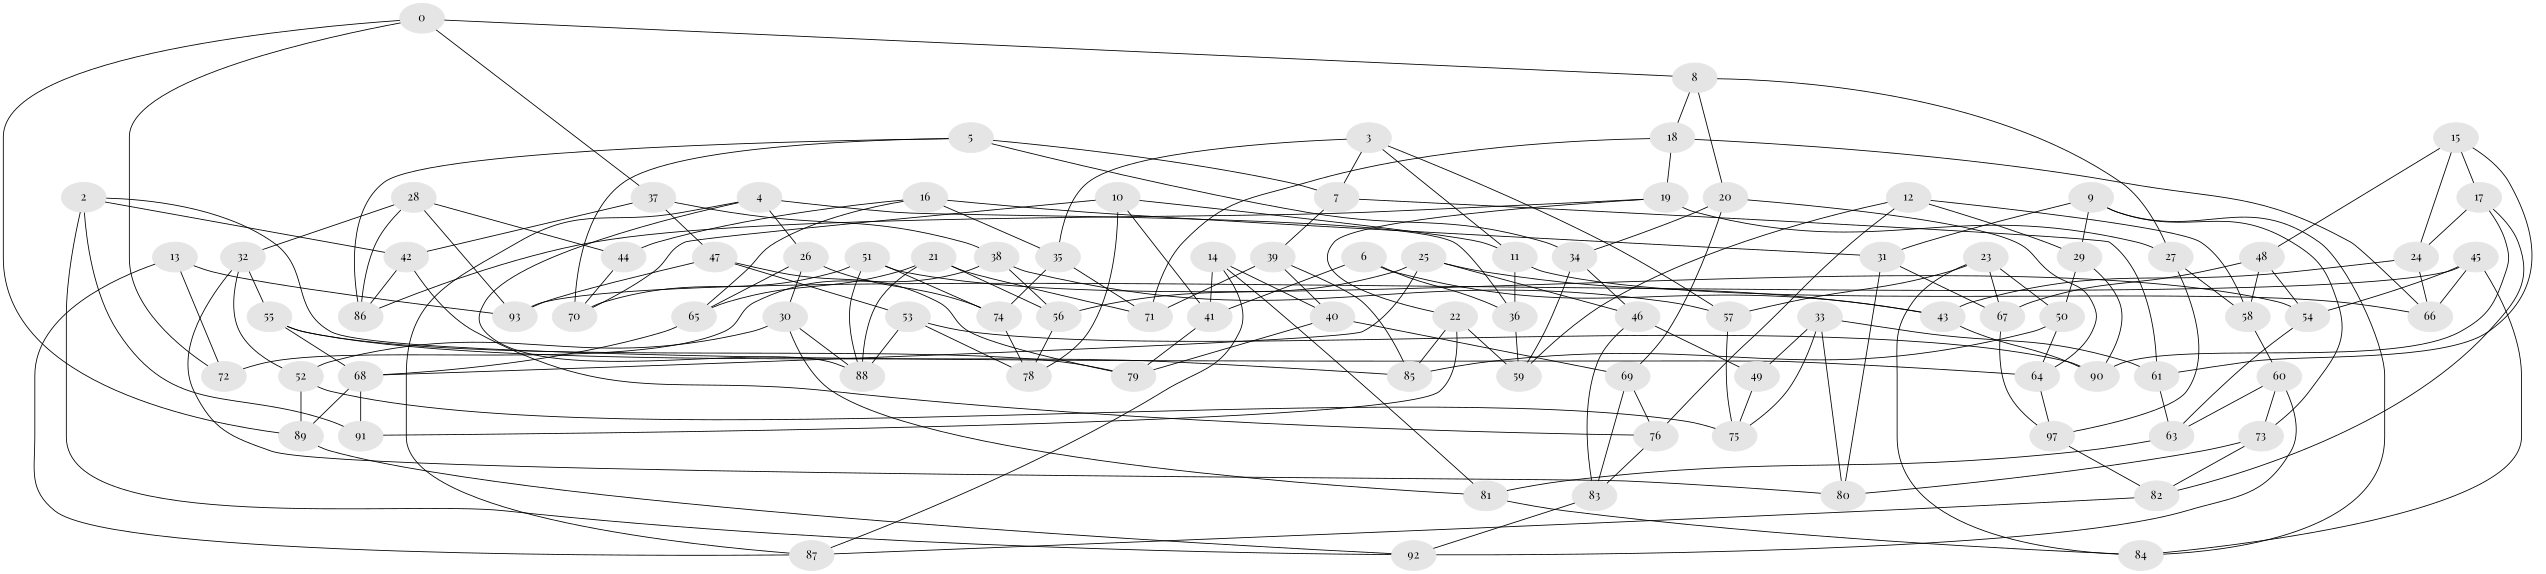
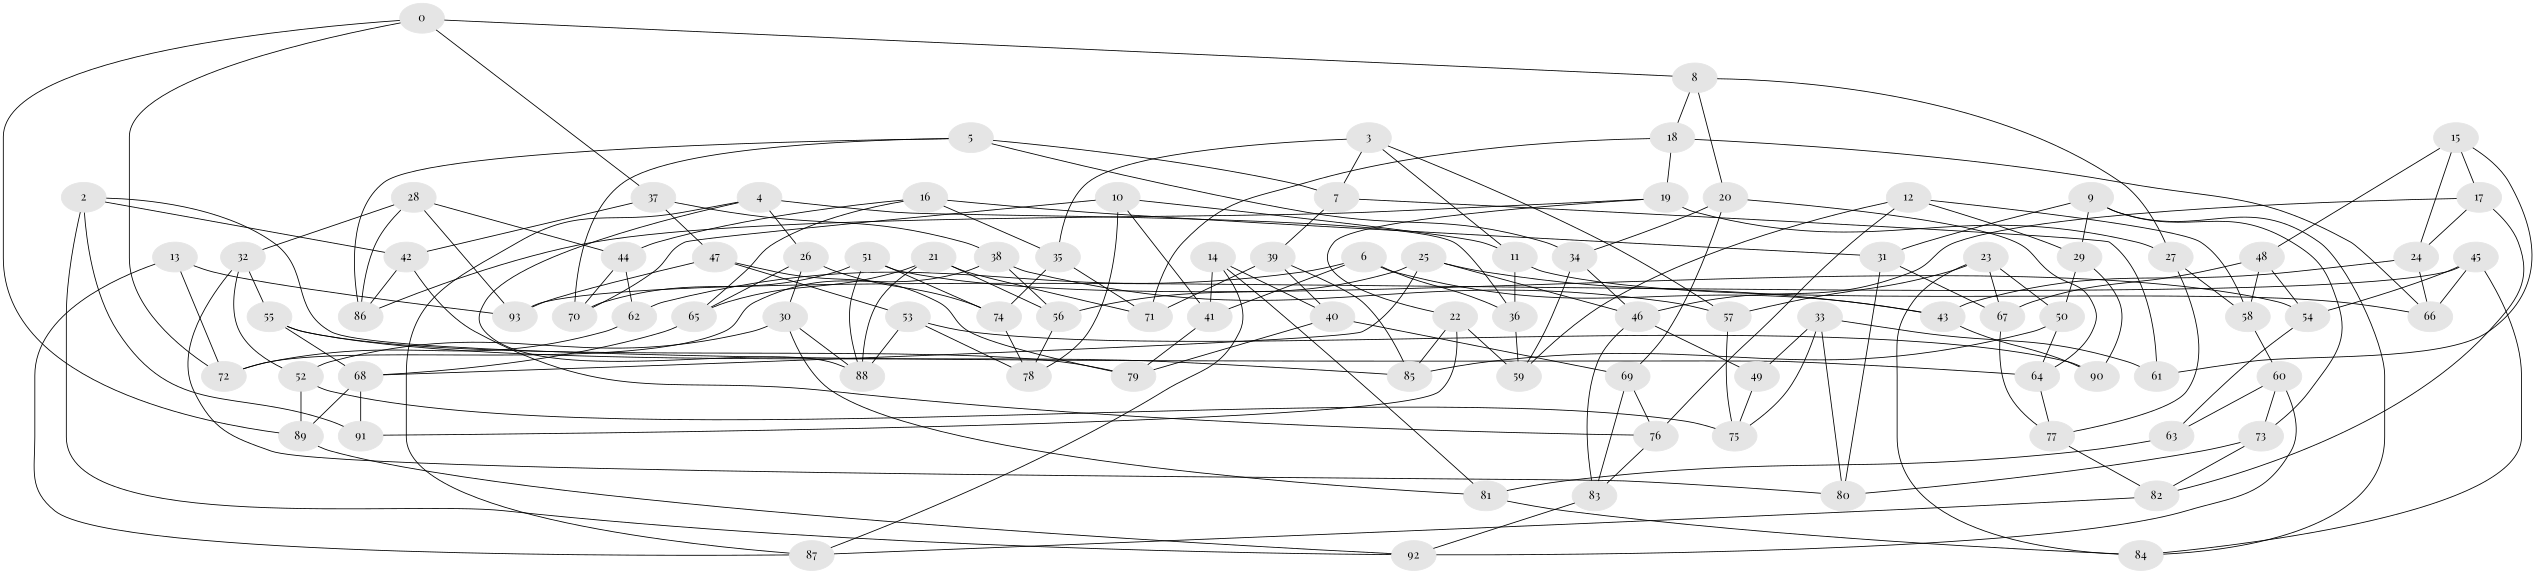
none -> (634, 317)
(2359, 351) -> (2050, 223)
(2163, 401) -> none
(2052, 436) -> (2052, 436)
